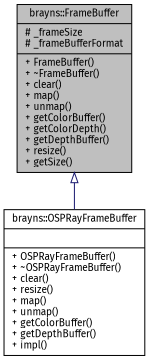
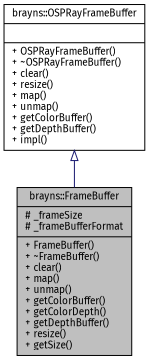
(74, 196) -> (74, 174)
